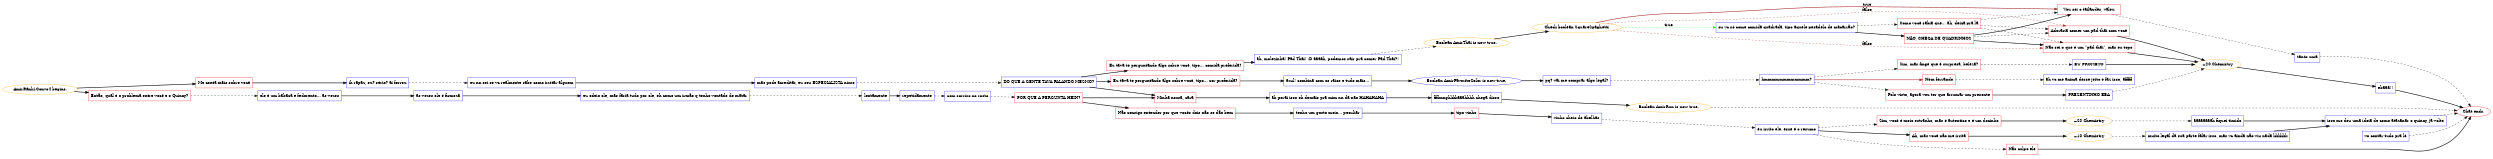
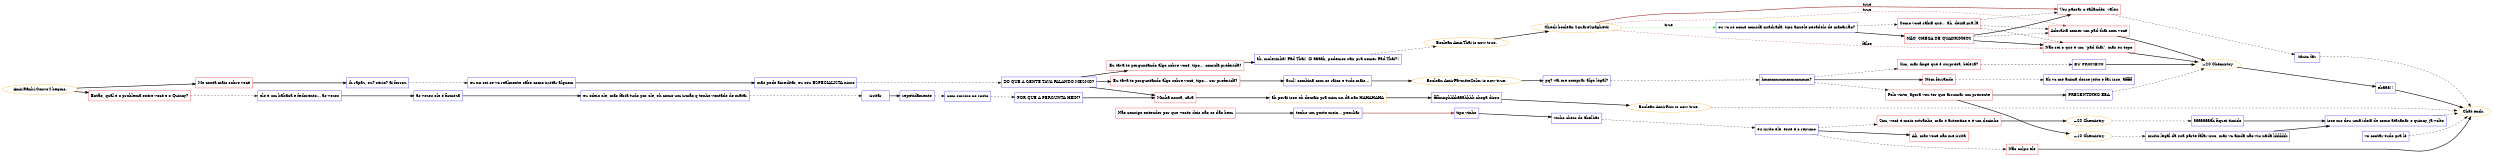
(1867, 10) -> (1867, 10)
(2089, 10) -> (2089, 10)
(2307, 57) -> (2307, 57)
(1867, 80) -> (1867, 80)
(1467, 81) -> (1467, 81)
(876, 96) -> (876, 96)
(1049, 98) -> (1049, 98)
(1328, 98) -> (1328, 98)
(1104, 105) -> none
(2474, 112) -> (2474, 112)
(1407, 113) -> (1407, 113)
(1467, 113) -> (1467, 113)
(2016, 136) -> (2012, 117)
